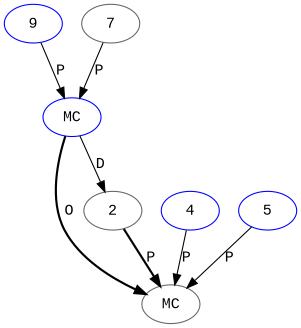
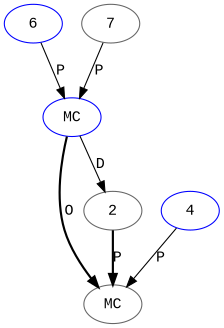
(33, 24) -> (33, 24)
(268, 211) -> none
